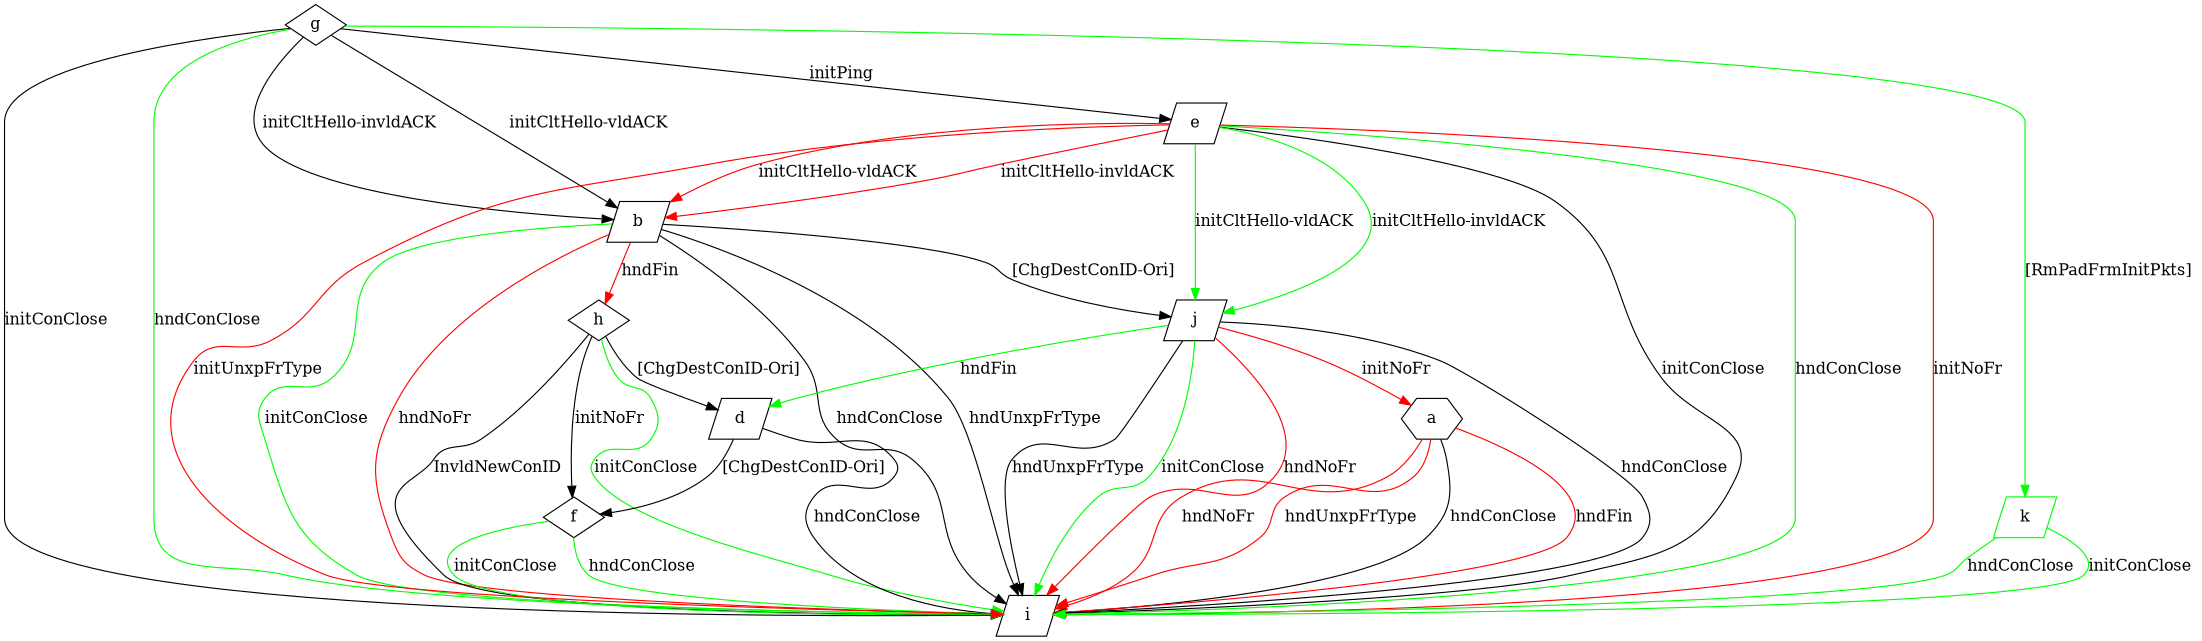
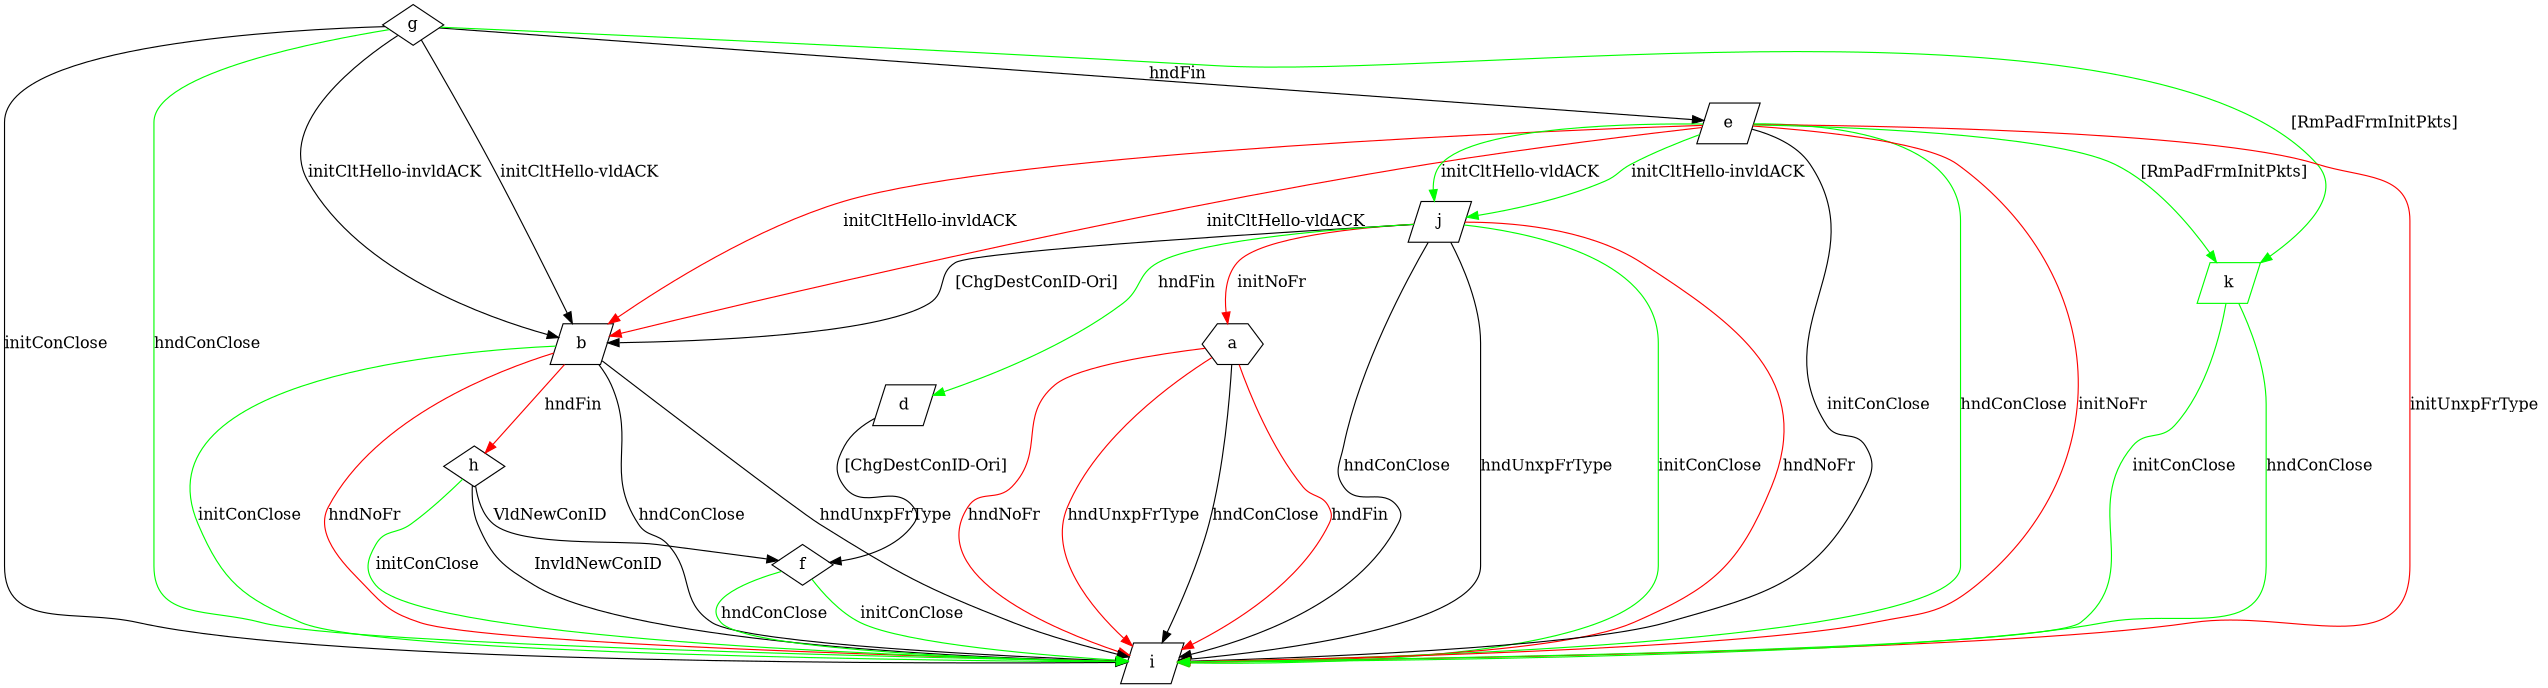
(844, 74) -> (1180, 74)
none -> (2001, 140)
(917, 248) -> (1003, 255)
(647, 383) -> none
(612, 419) -> (553, 516)
(815, 496) -> none
